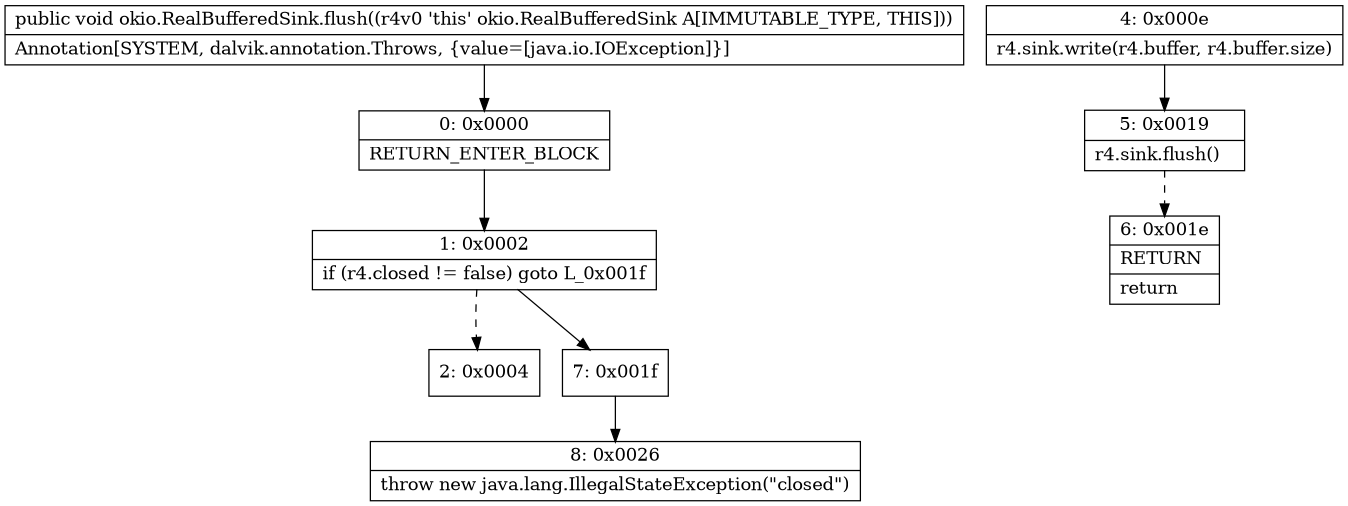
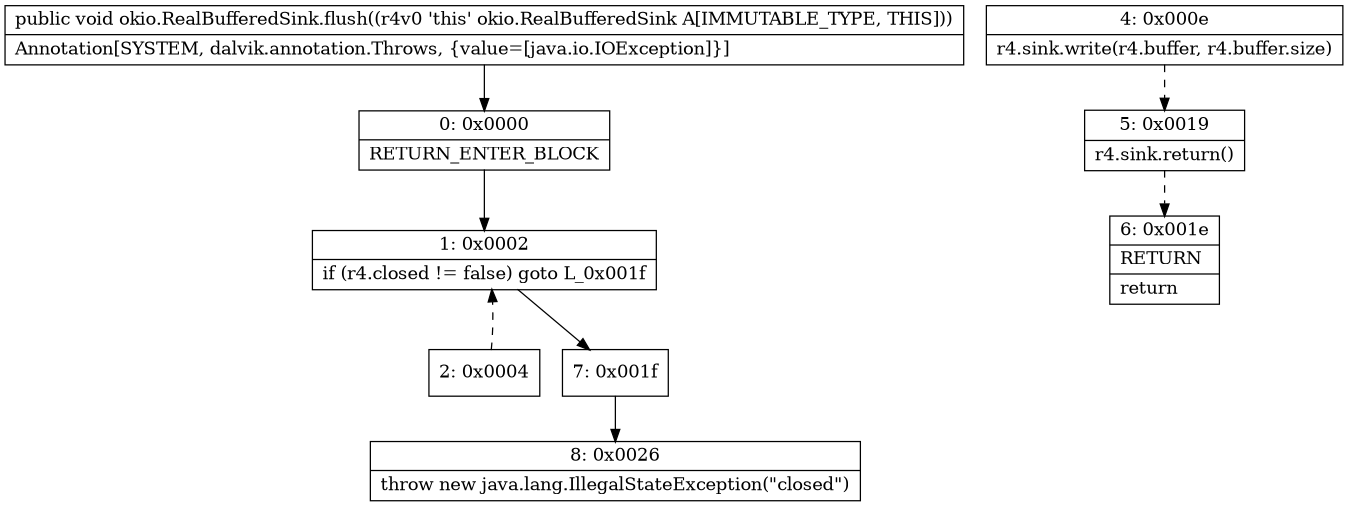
(1165, 81) -> (1165, 81)
(1158, 155) -> (1165, 155)
(476, 313) -> (493, 326)
